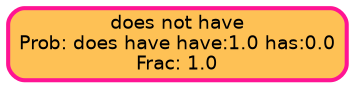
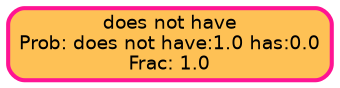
(177, 44) -> (170, 44)
